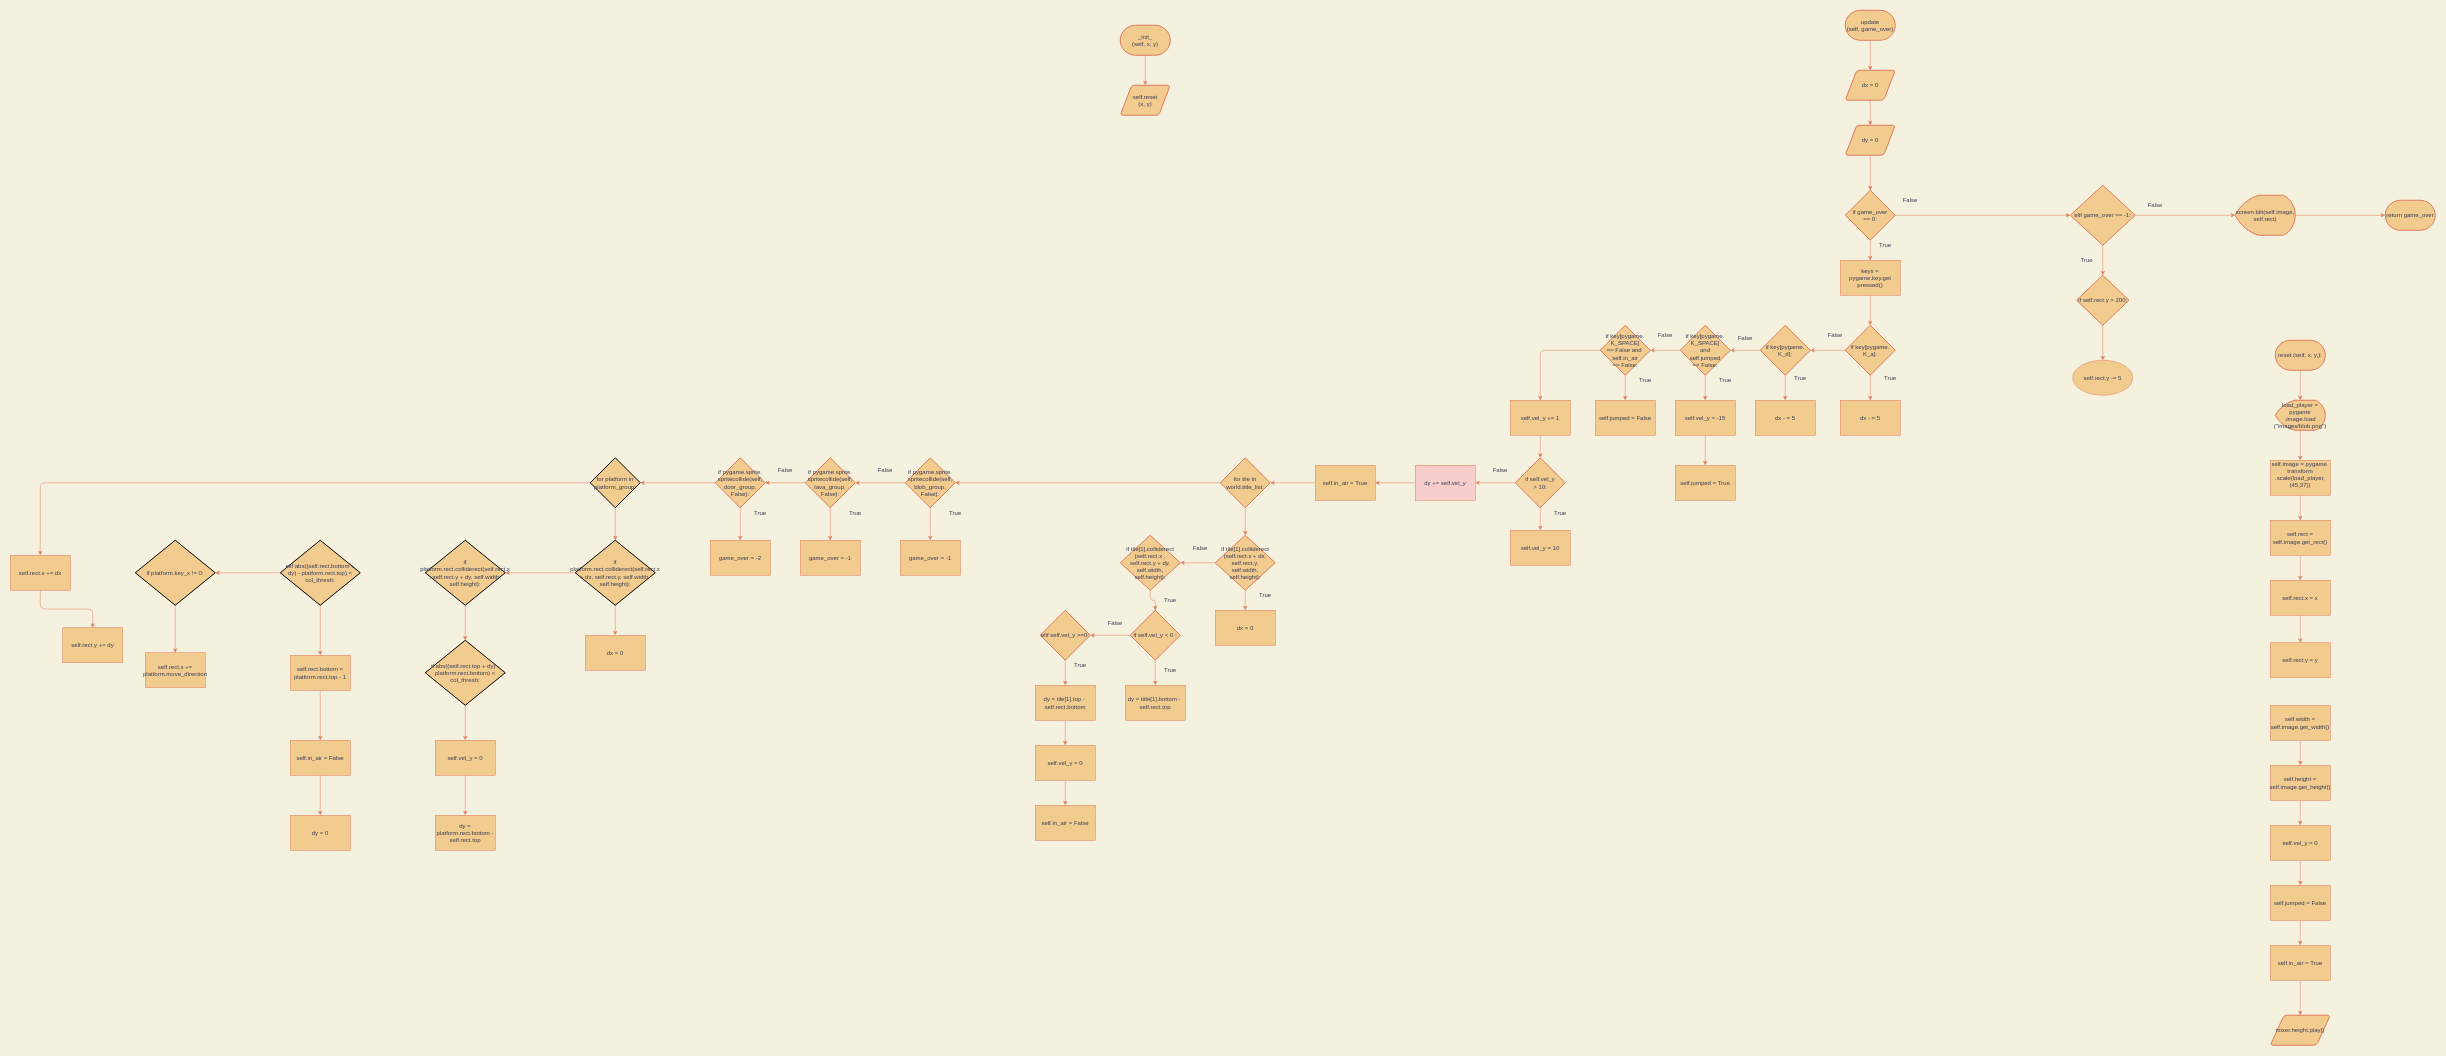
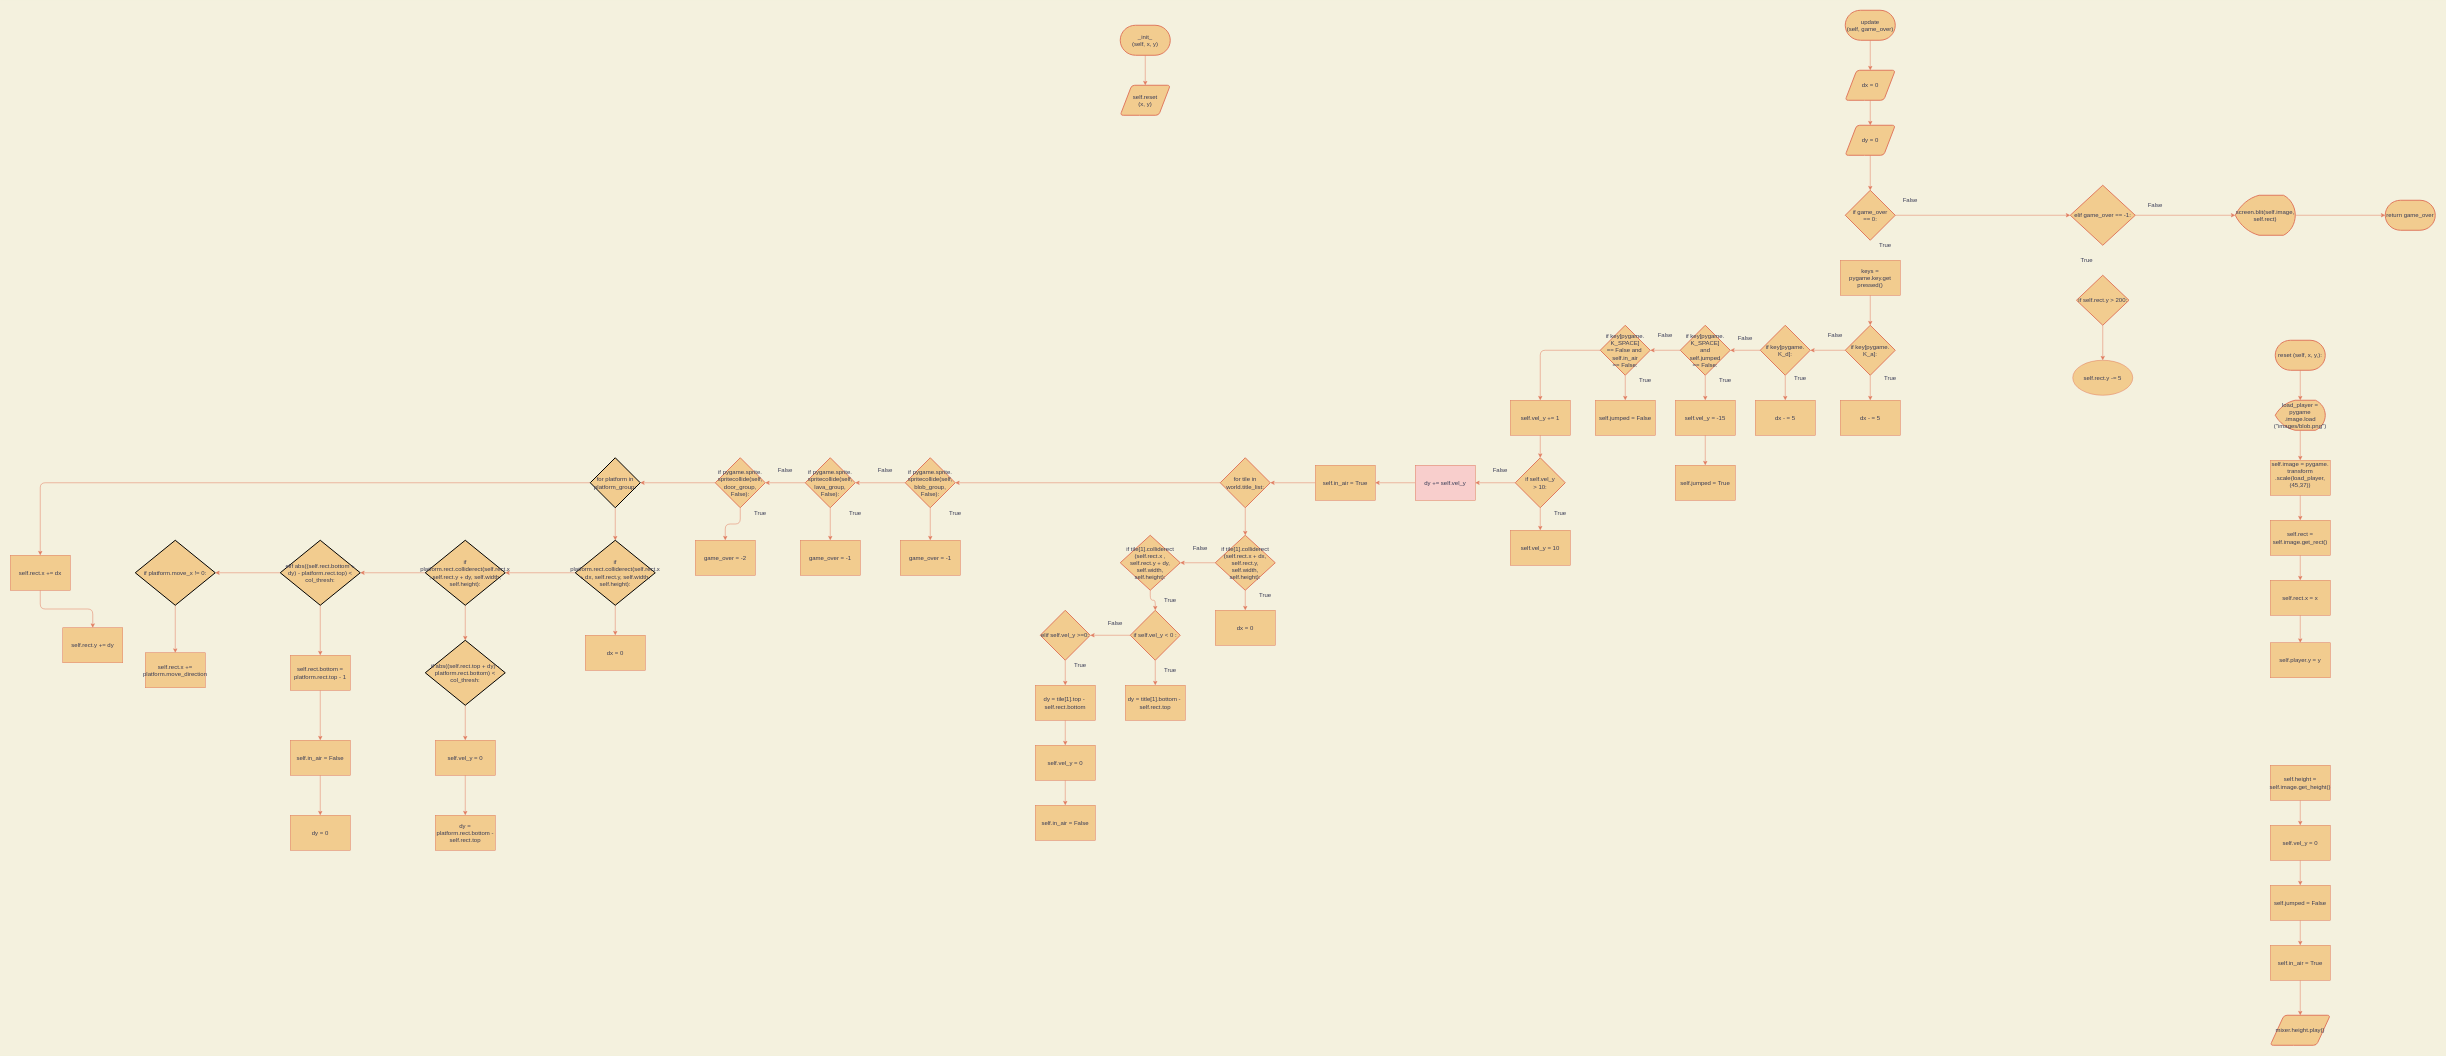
(1870, 255) -> none
(2103, 270) -> none
(740, 558) -> (725, 558)
(175, 573) -> (175, 573)
none -> (364, 573)
(2300, 660) -> (2300, 660)
(2300, 723) -> none
(2300, 760) -> none
